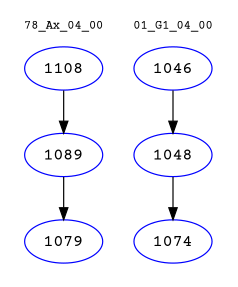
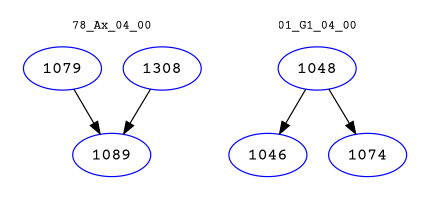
(64, 68) -> (162, 68)
(173, 106) -> (296, 106)
(64, 192) -> (84, 106)
